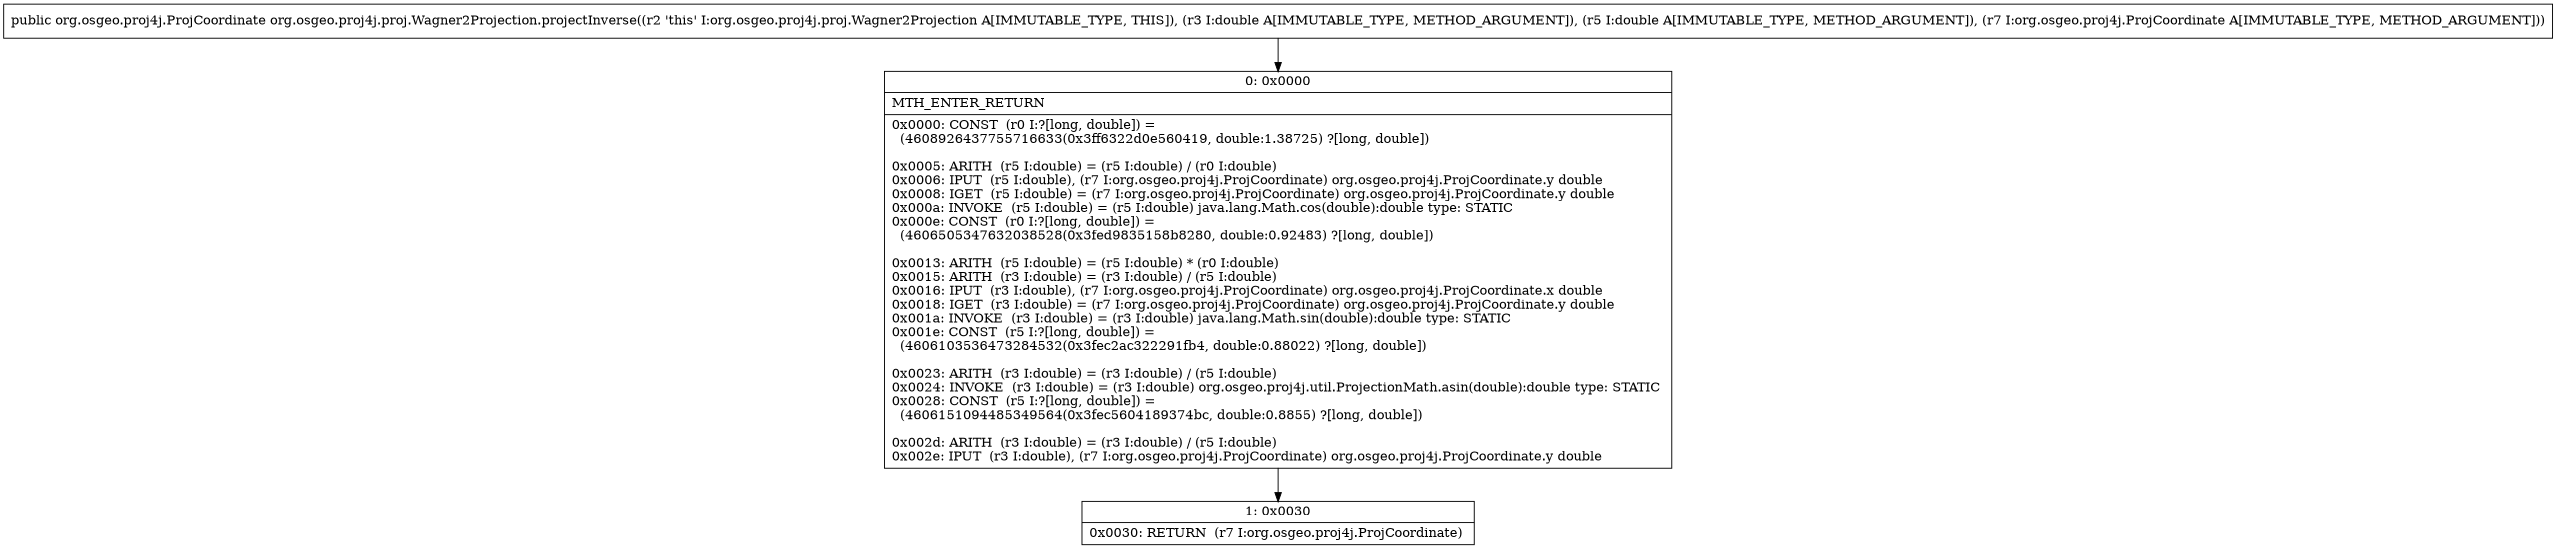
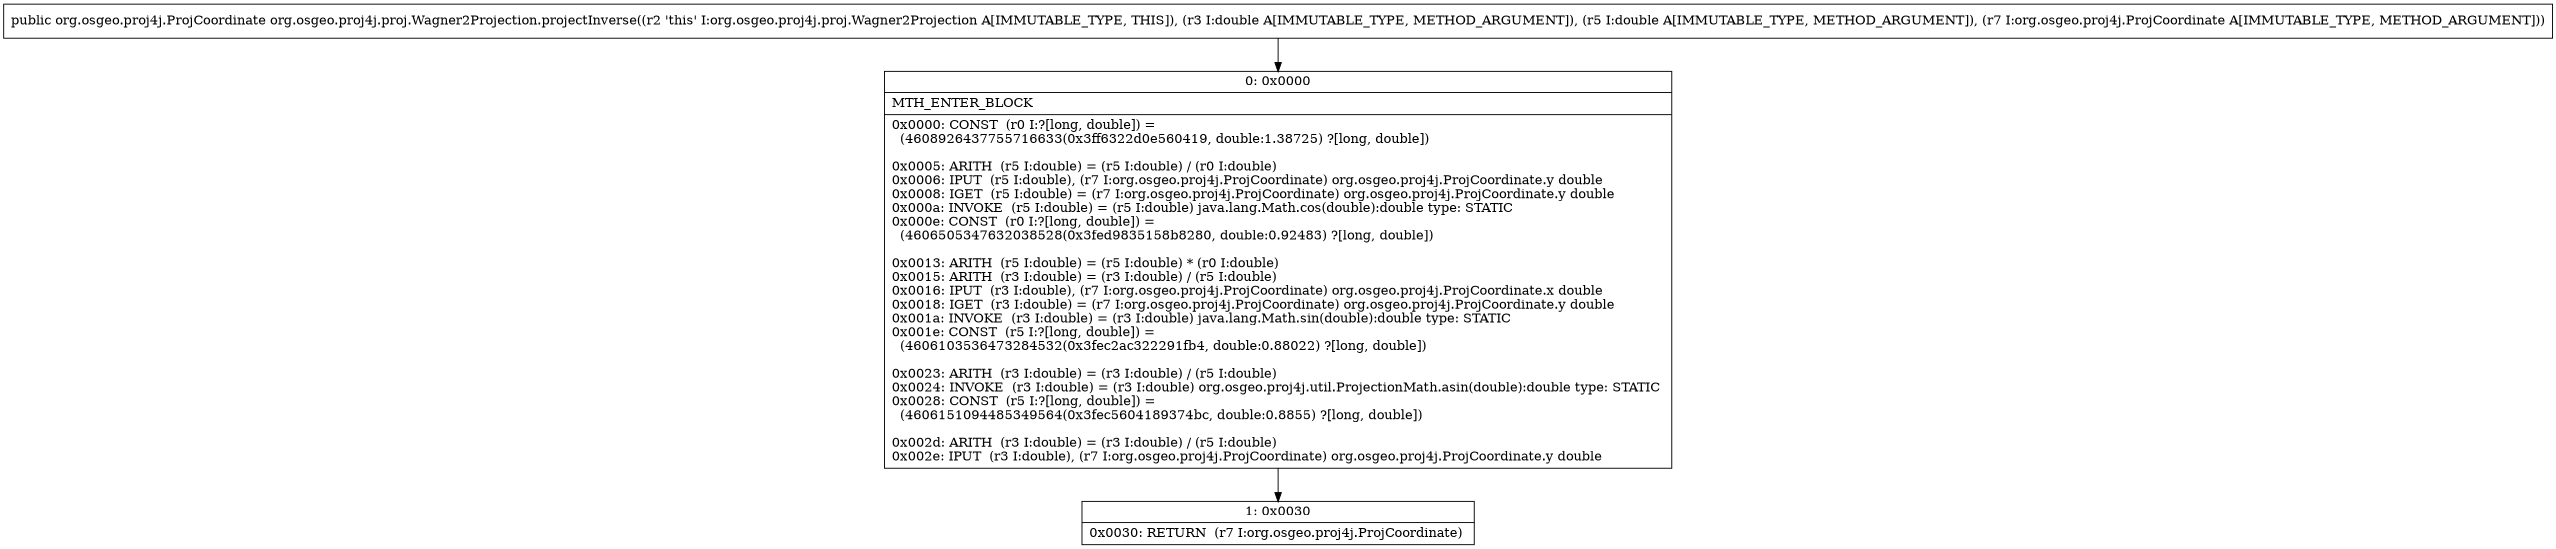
(968, 103) -> (963, 103)
